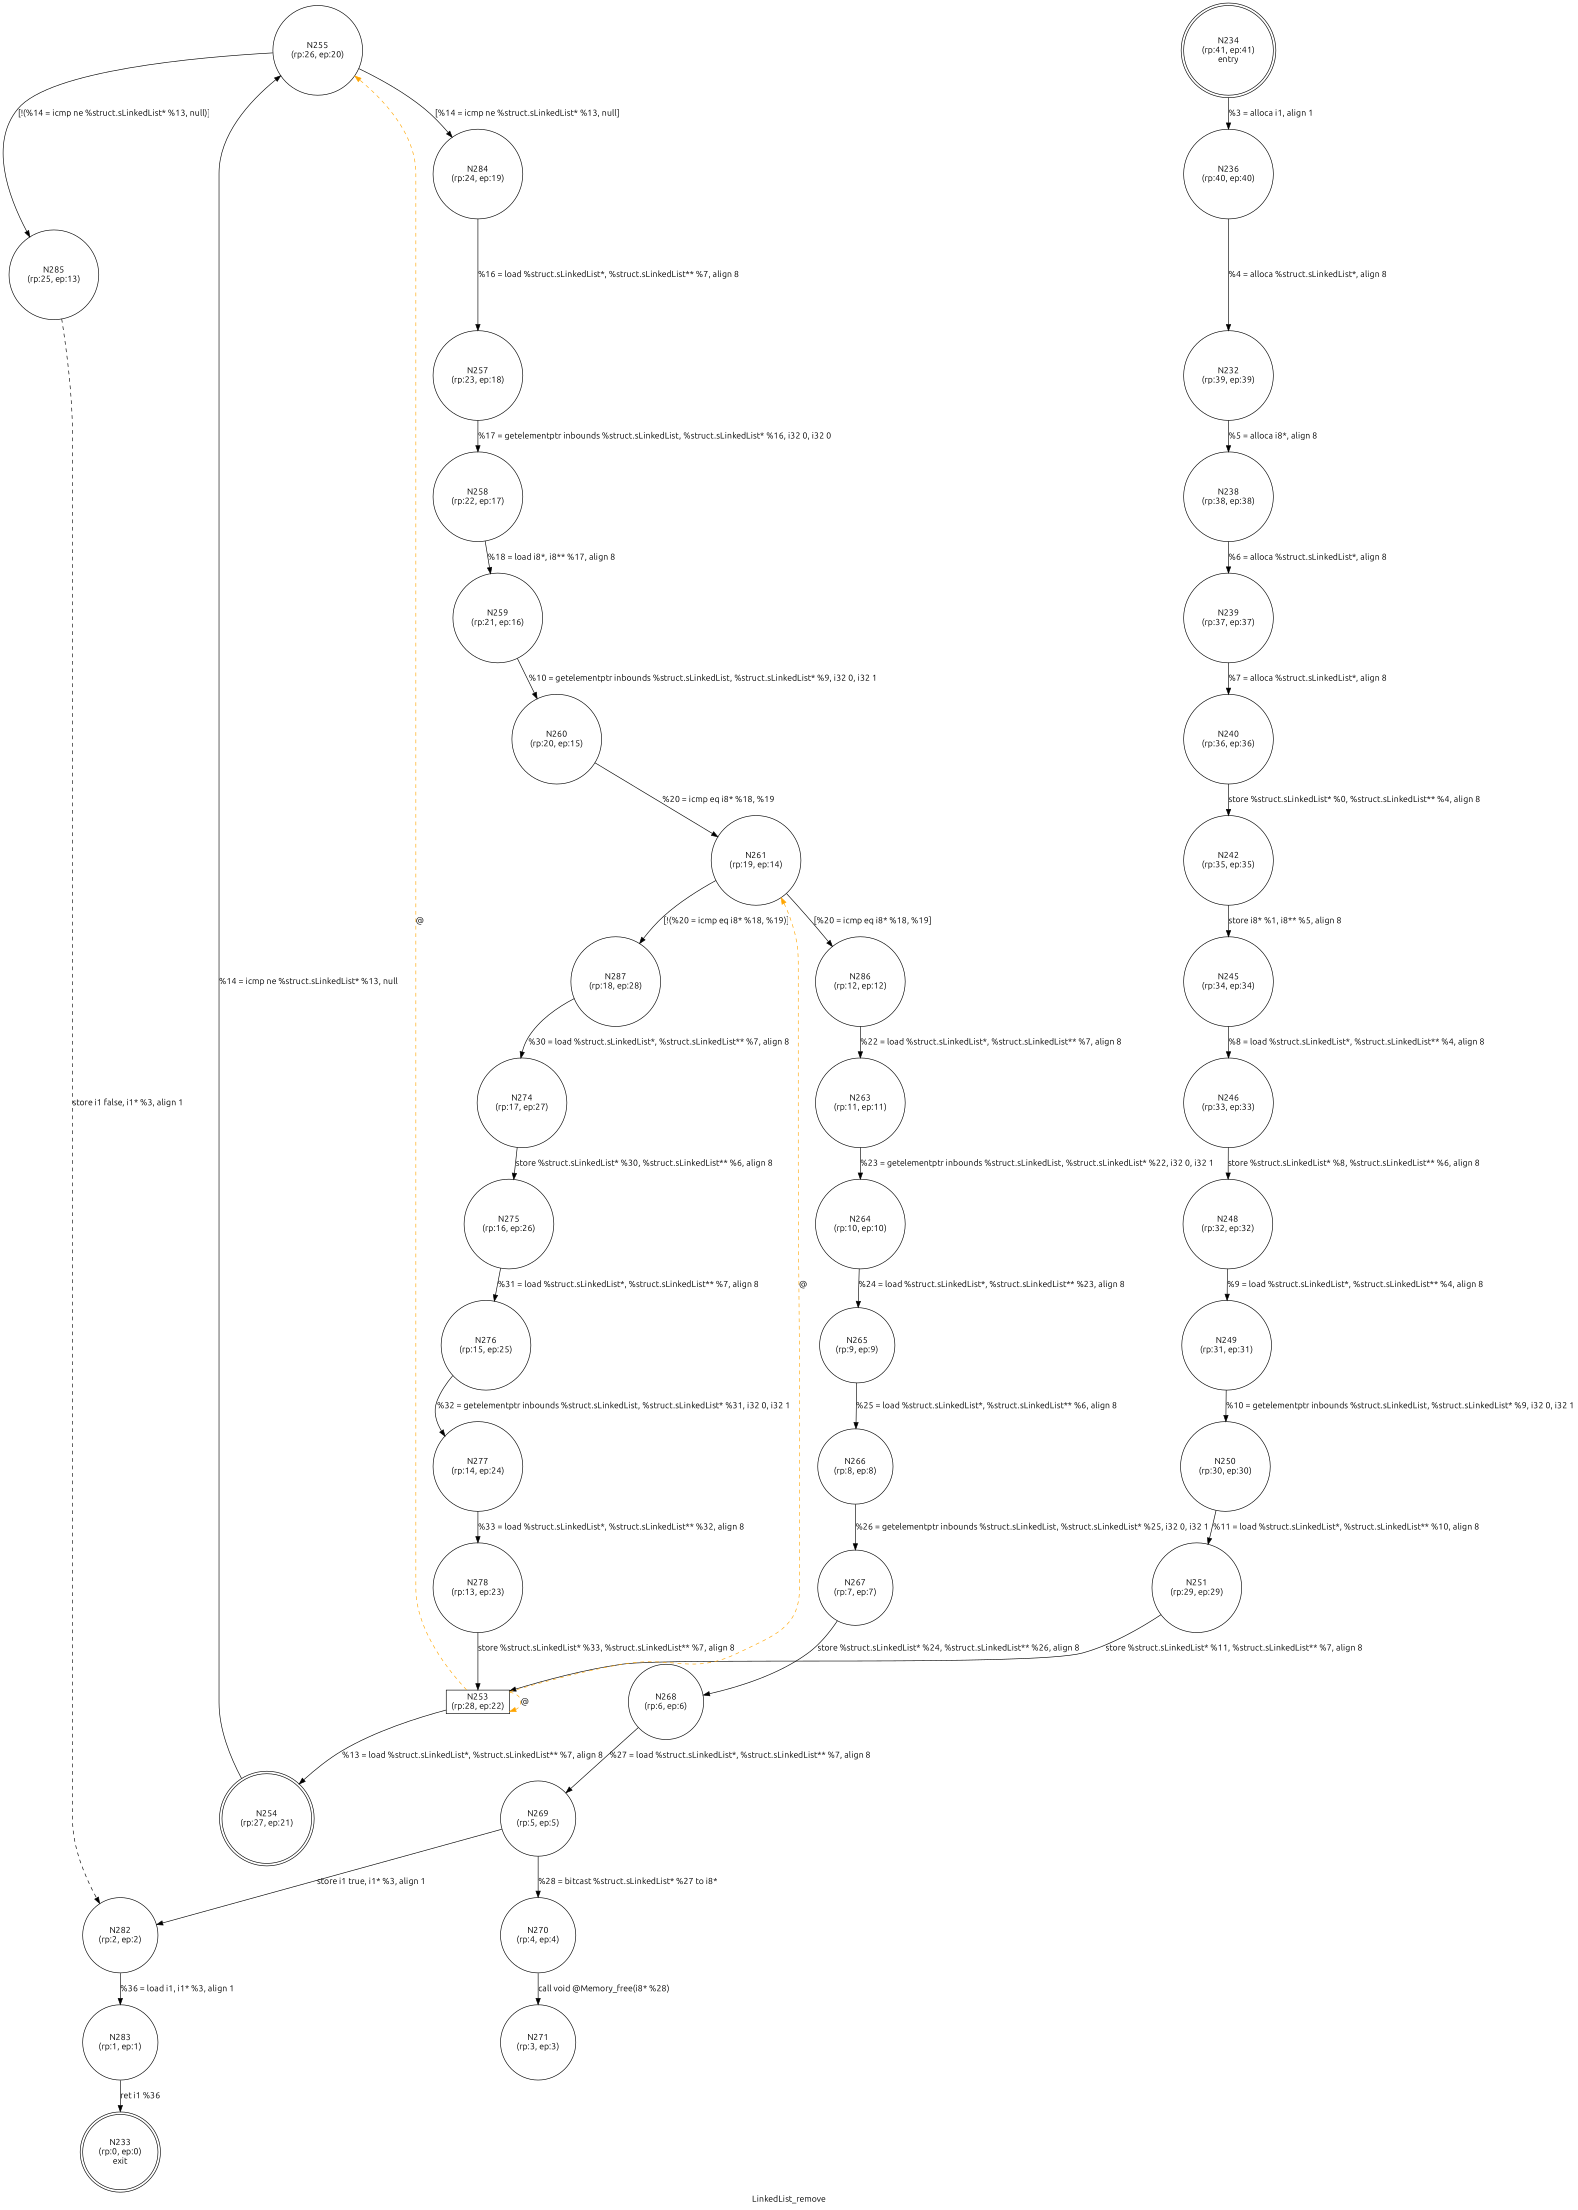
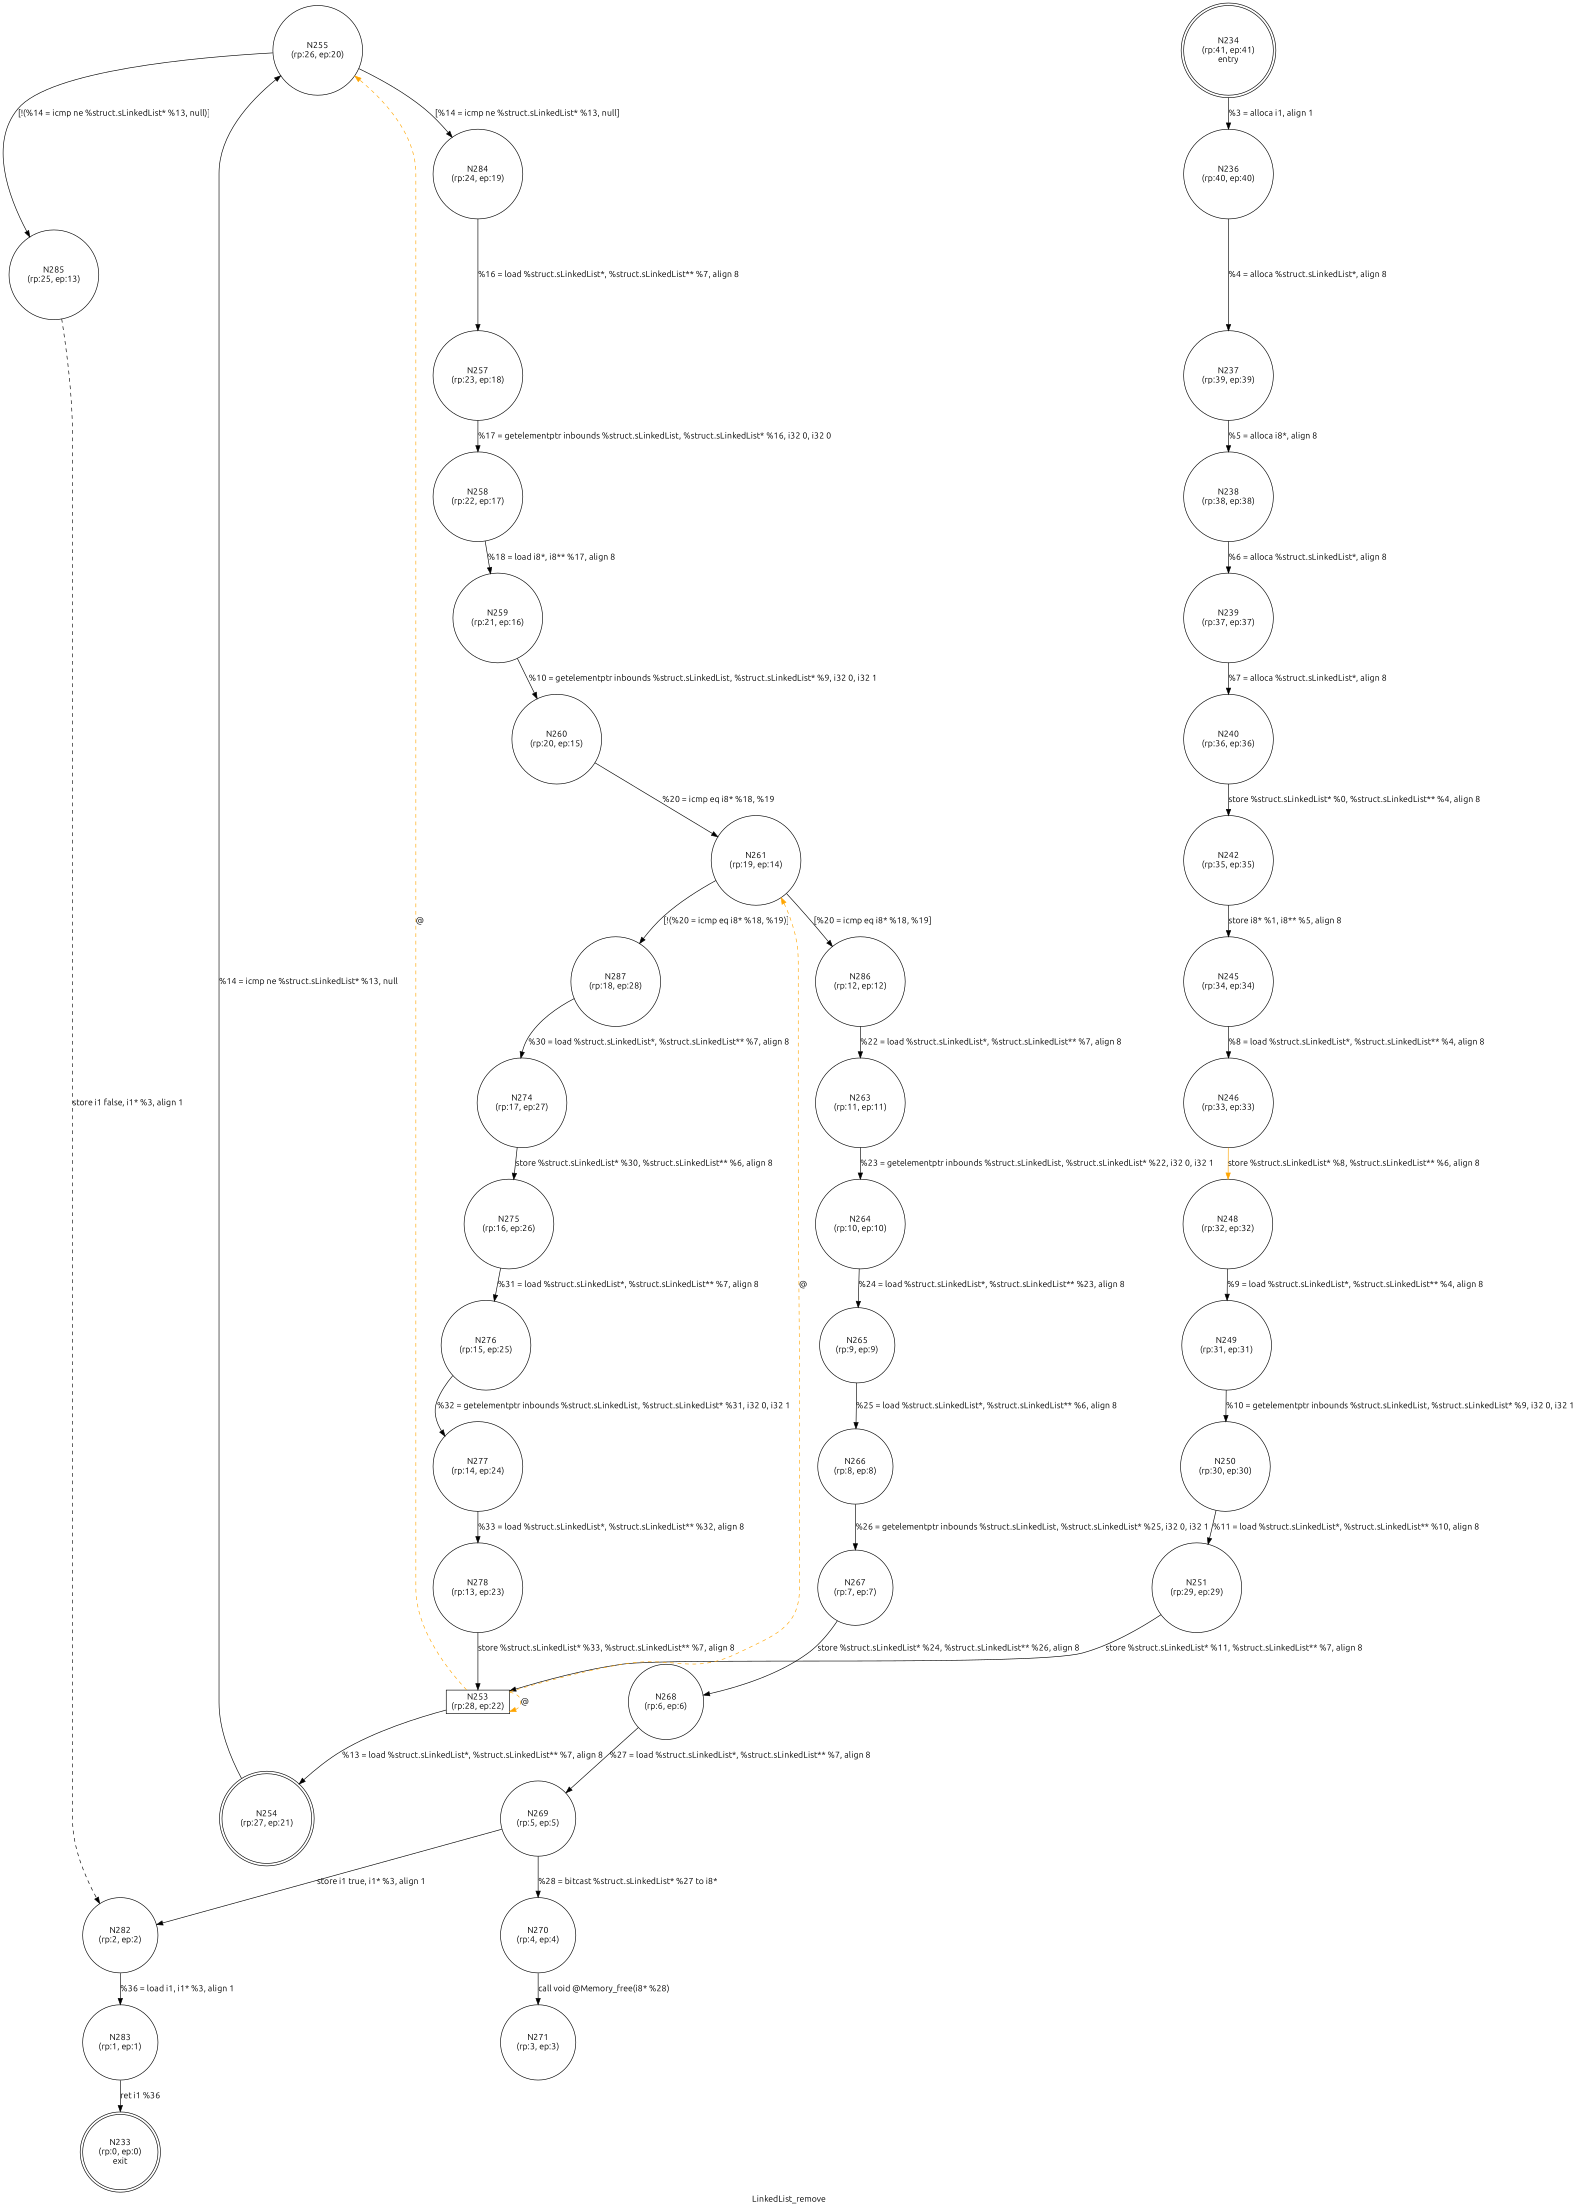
(1229, 375) -> (1229, 375)
(1228, 1160) -> (1228, 1160)
